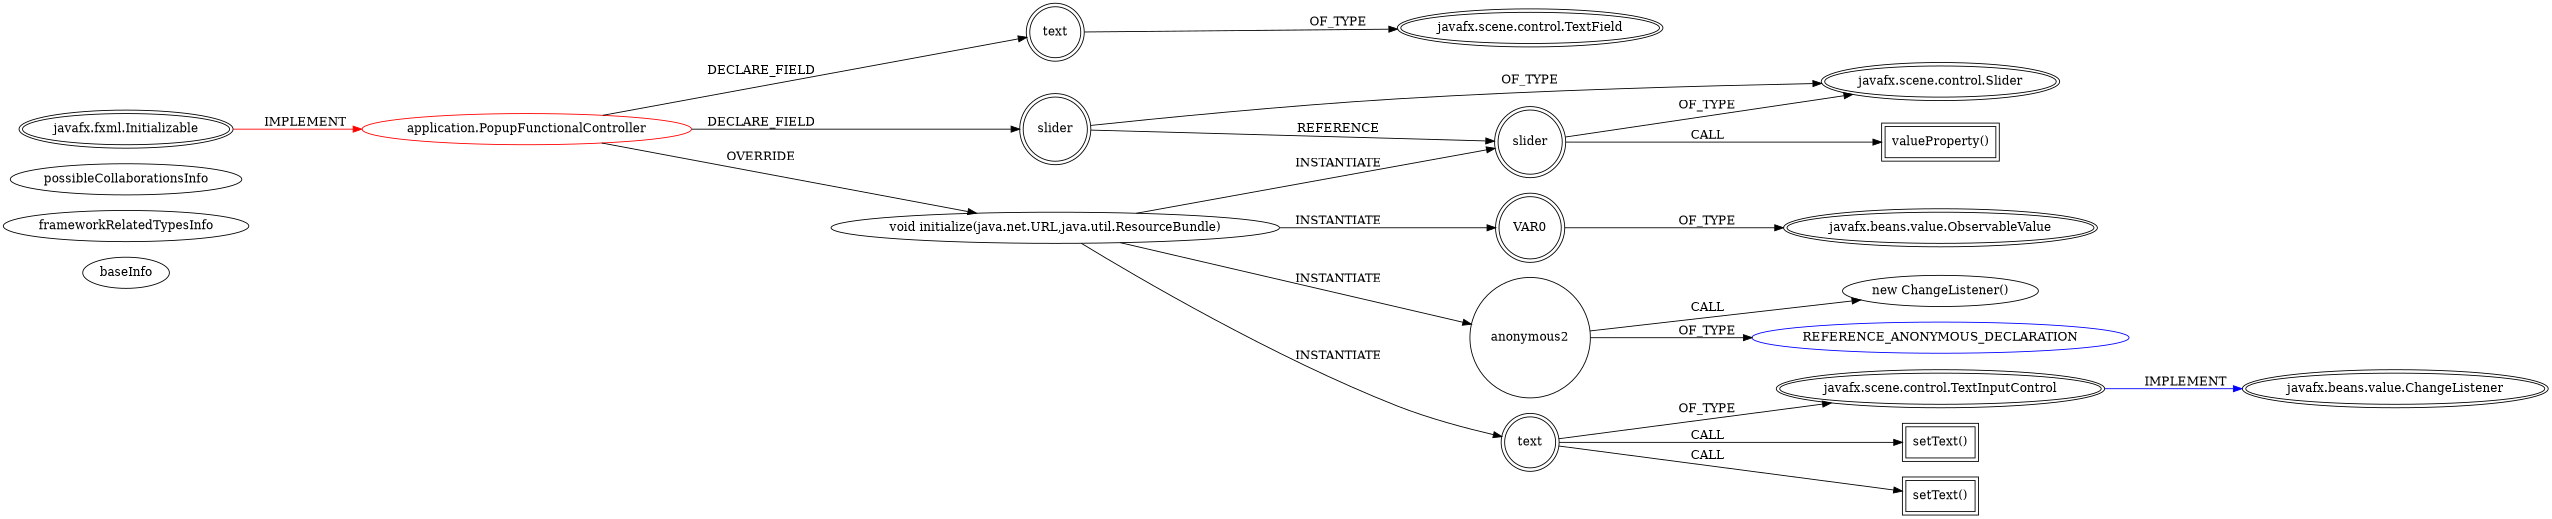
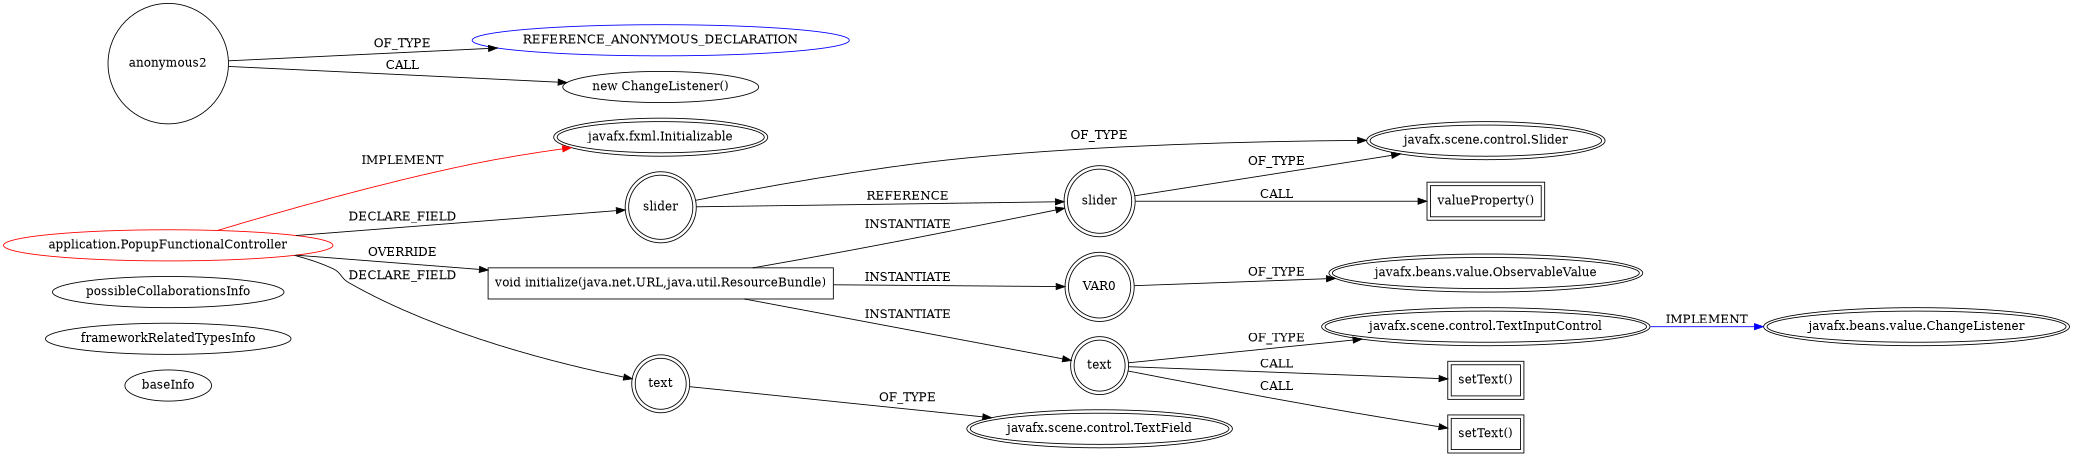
(293, 129) -> (388, 183)
(1055, 228) -> (661, 283)
(1292, 282) -> none
